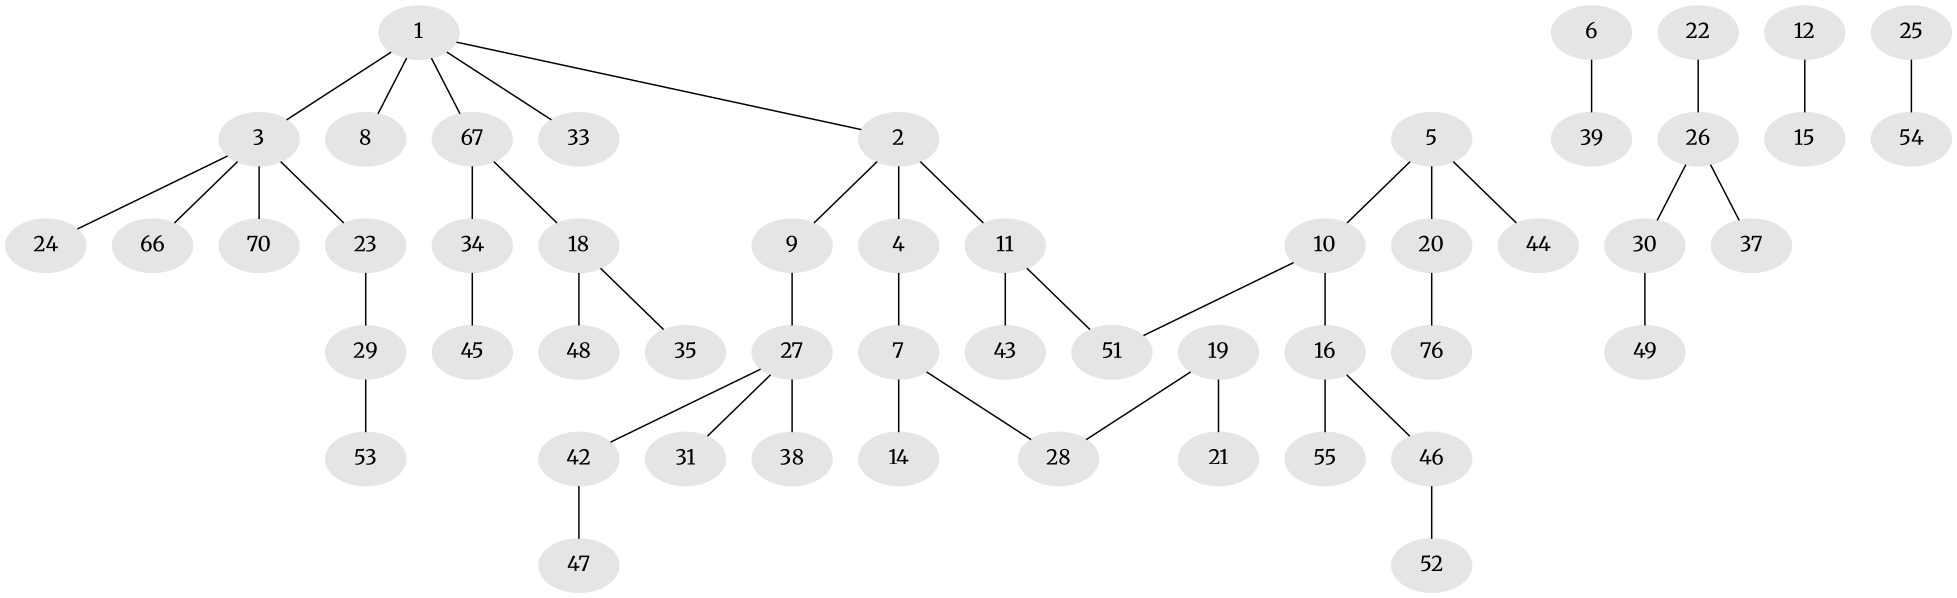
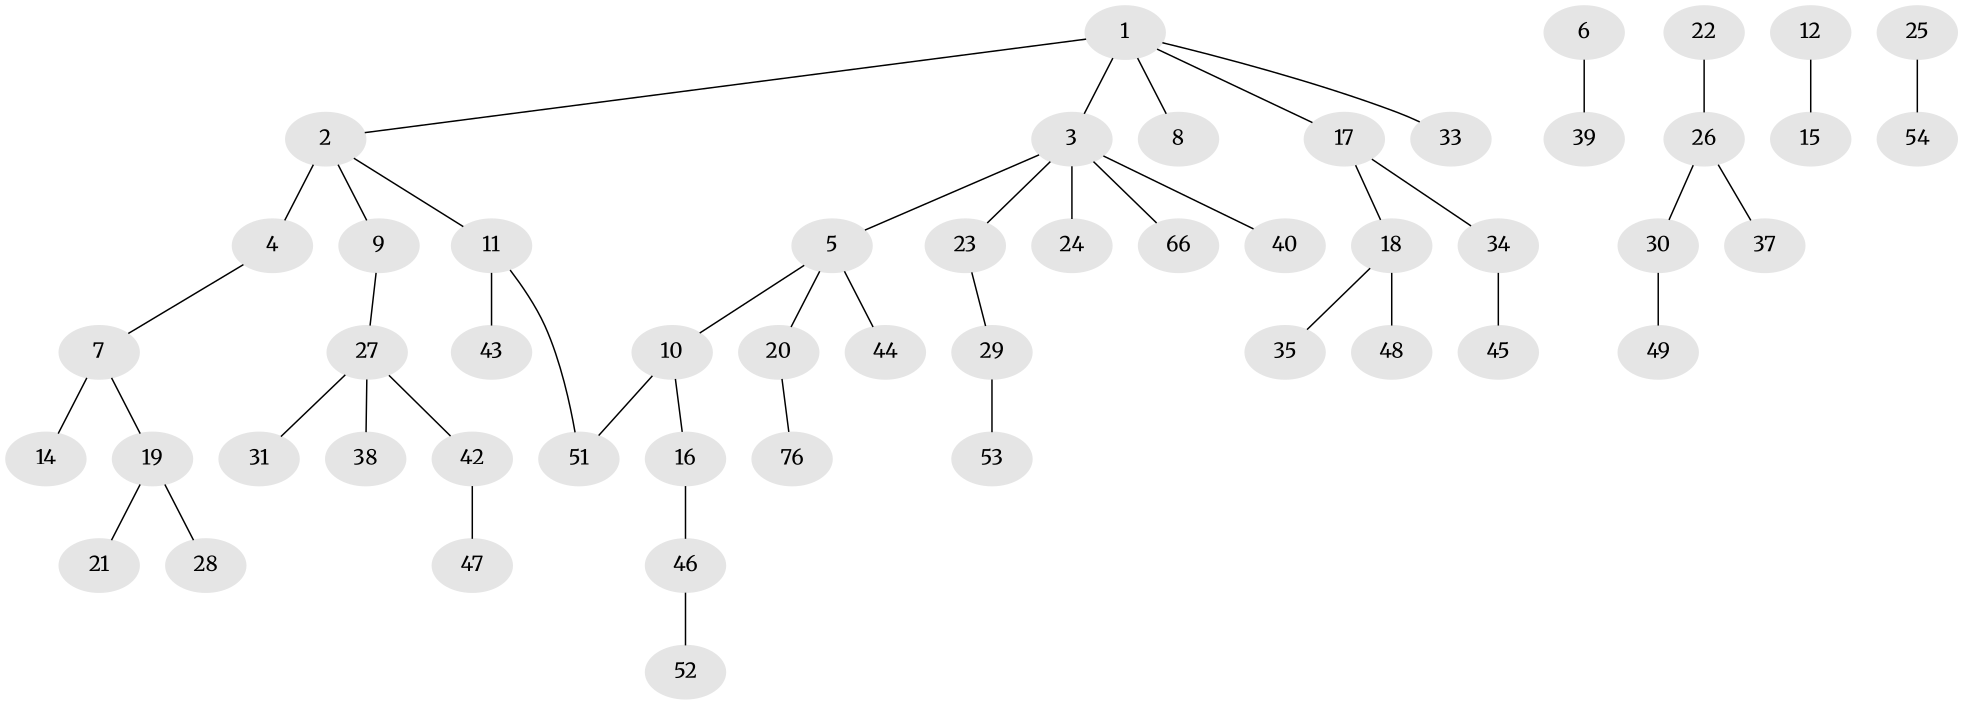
(472, 139) -> (1344, 139)
none -> (952, 192)
(259, 246) -> (1285, 246)
(979, 406) -> (126, 406)
(1325, 459) -> none
